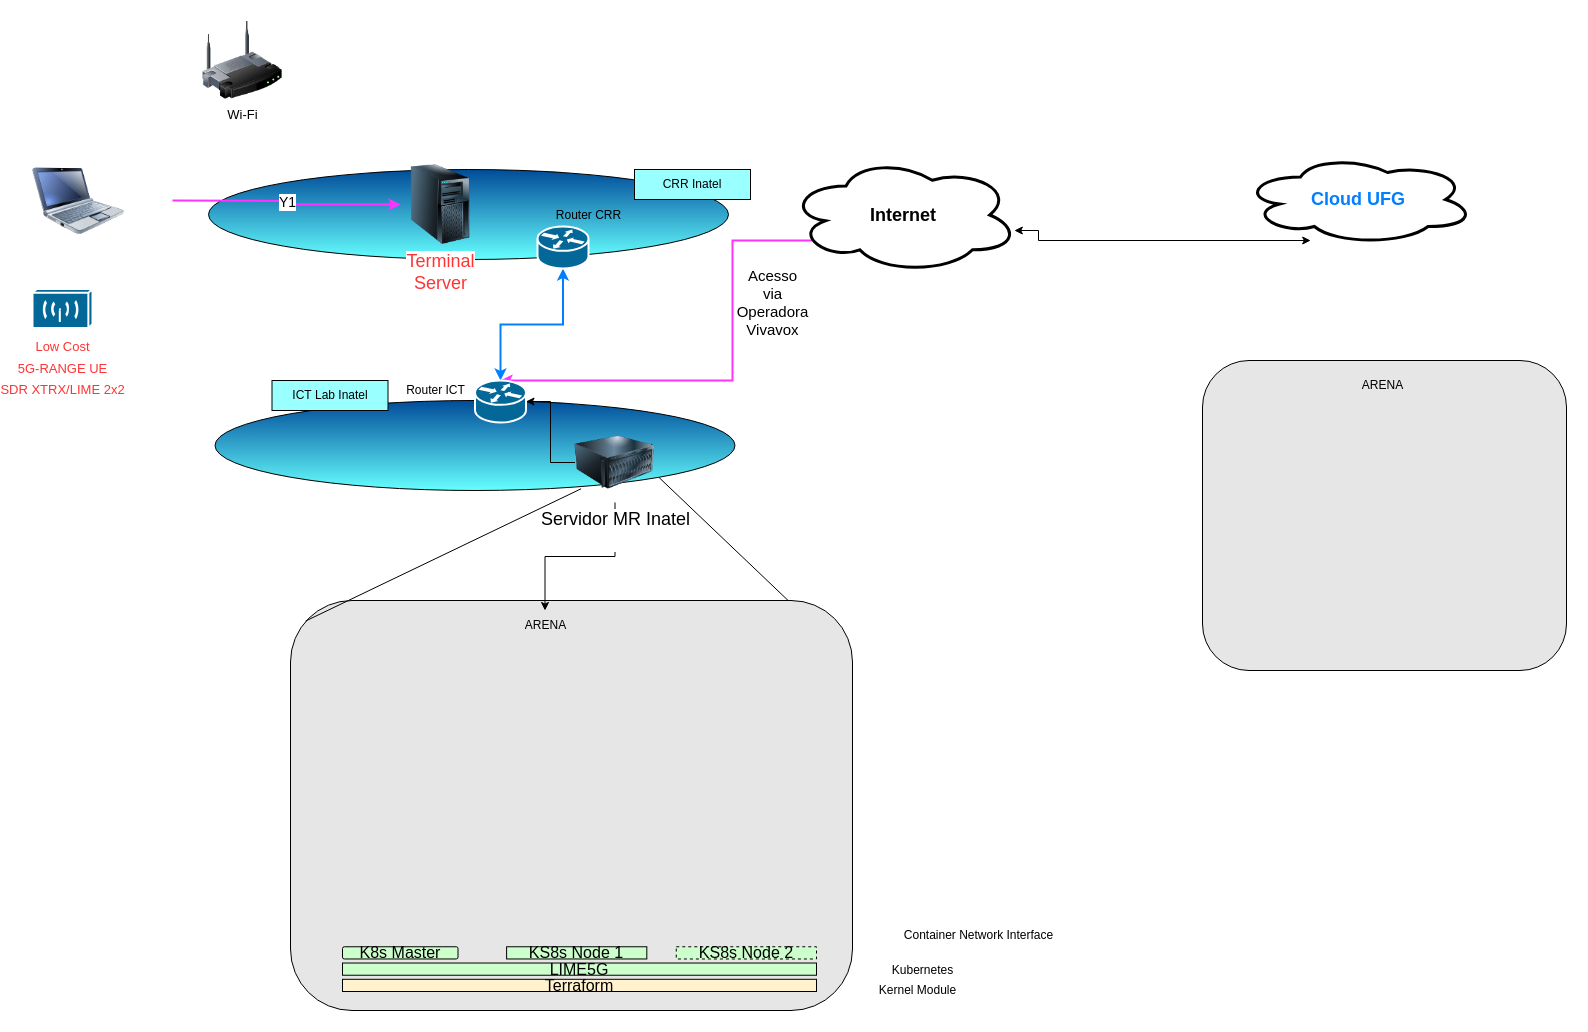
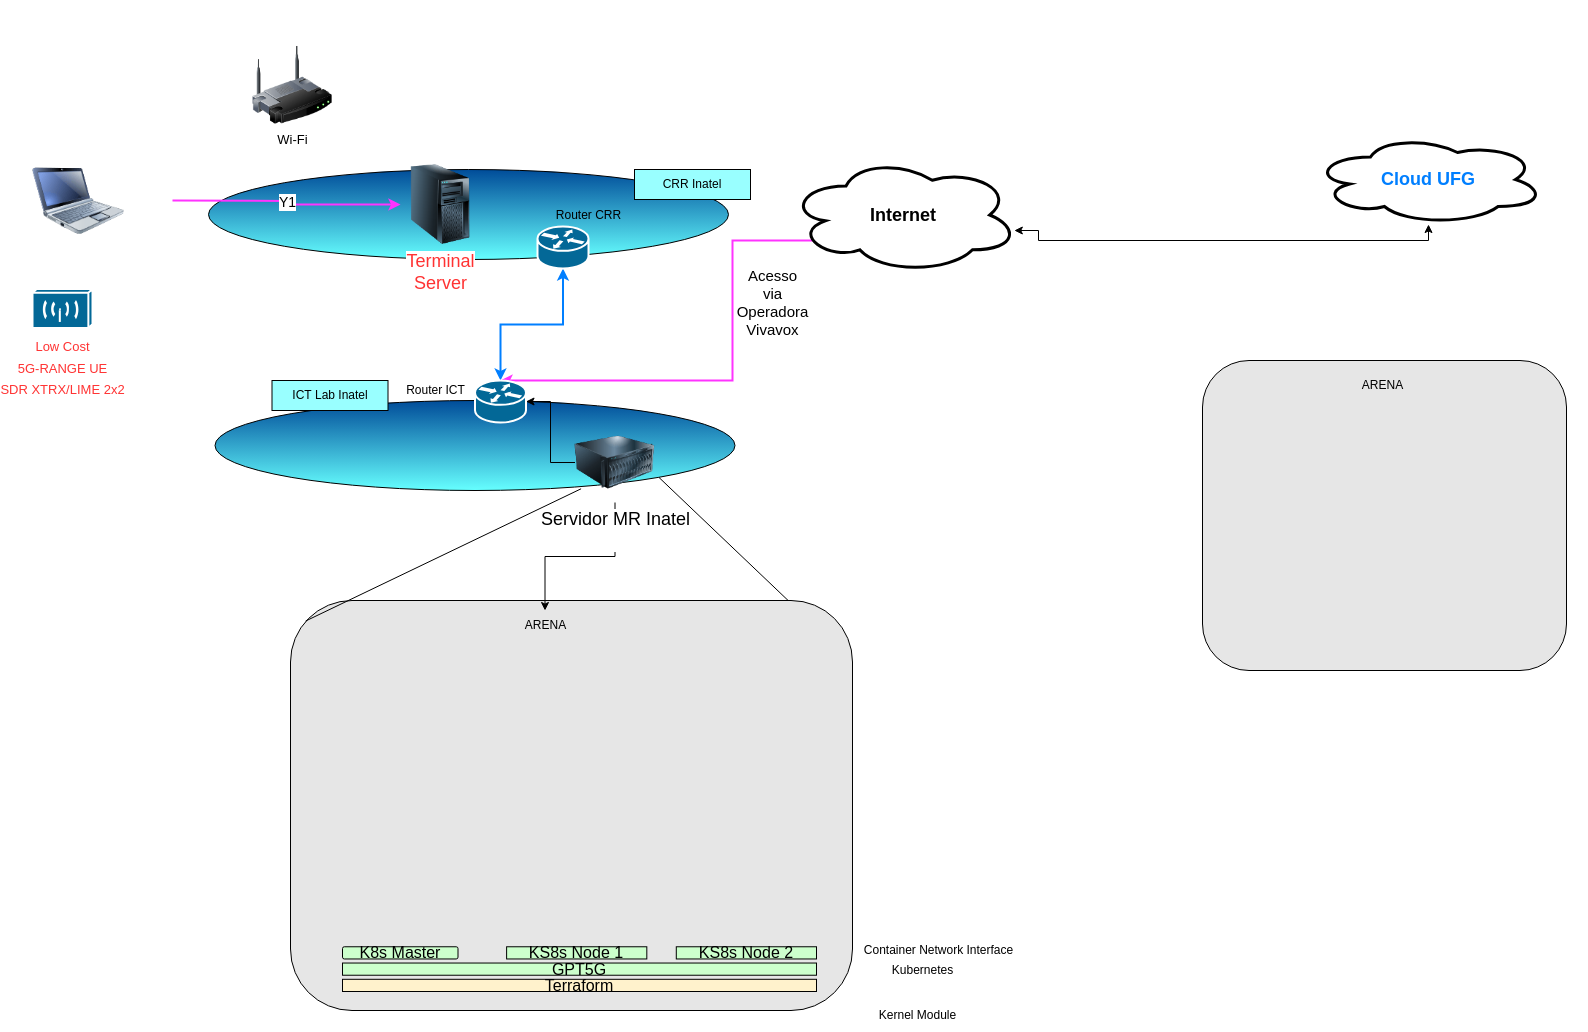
(243, 61) -> (293, 86)
(1359, 200) -> (1429, 180)
(979, 936) -> (939, 951)
(746, 953) -> (746, 953)
(580, 970) -> (580, 970)
(918, 991) -> (918, 1016)
